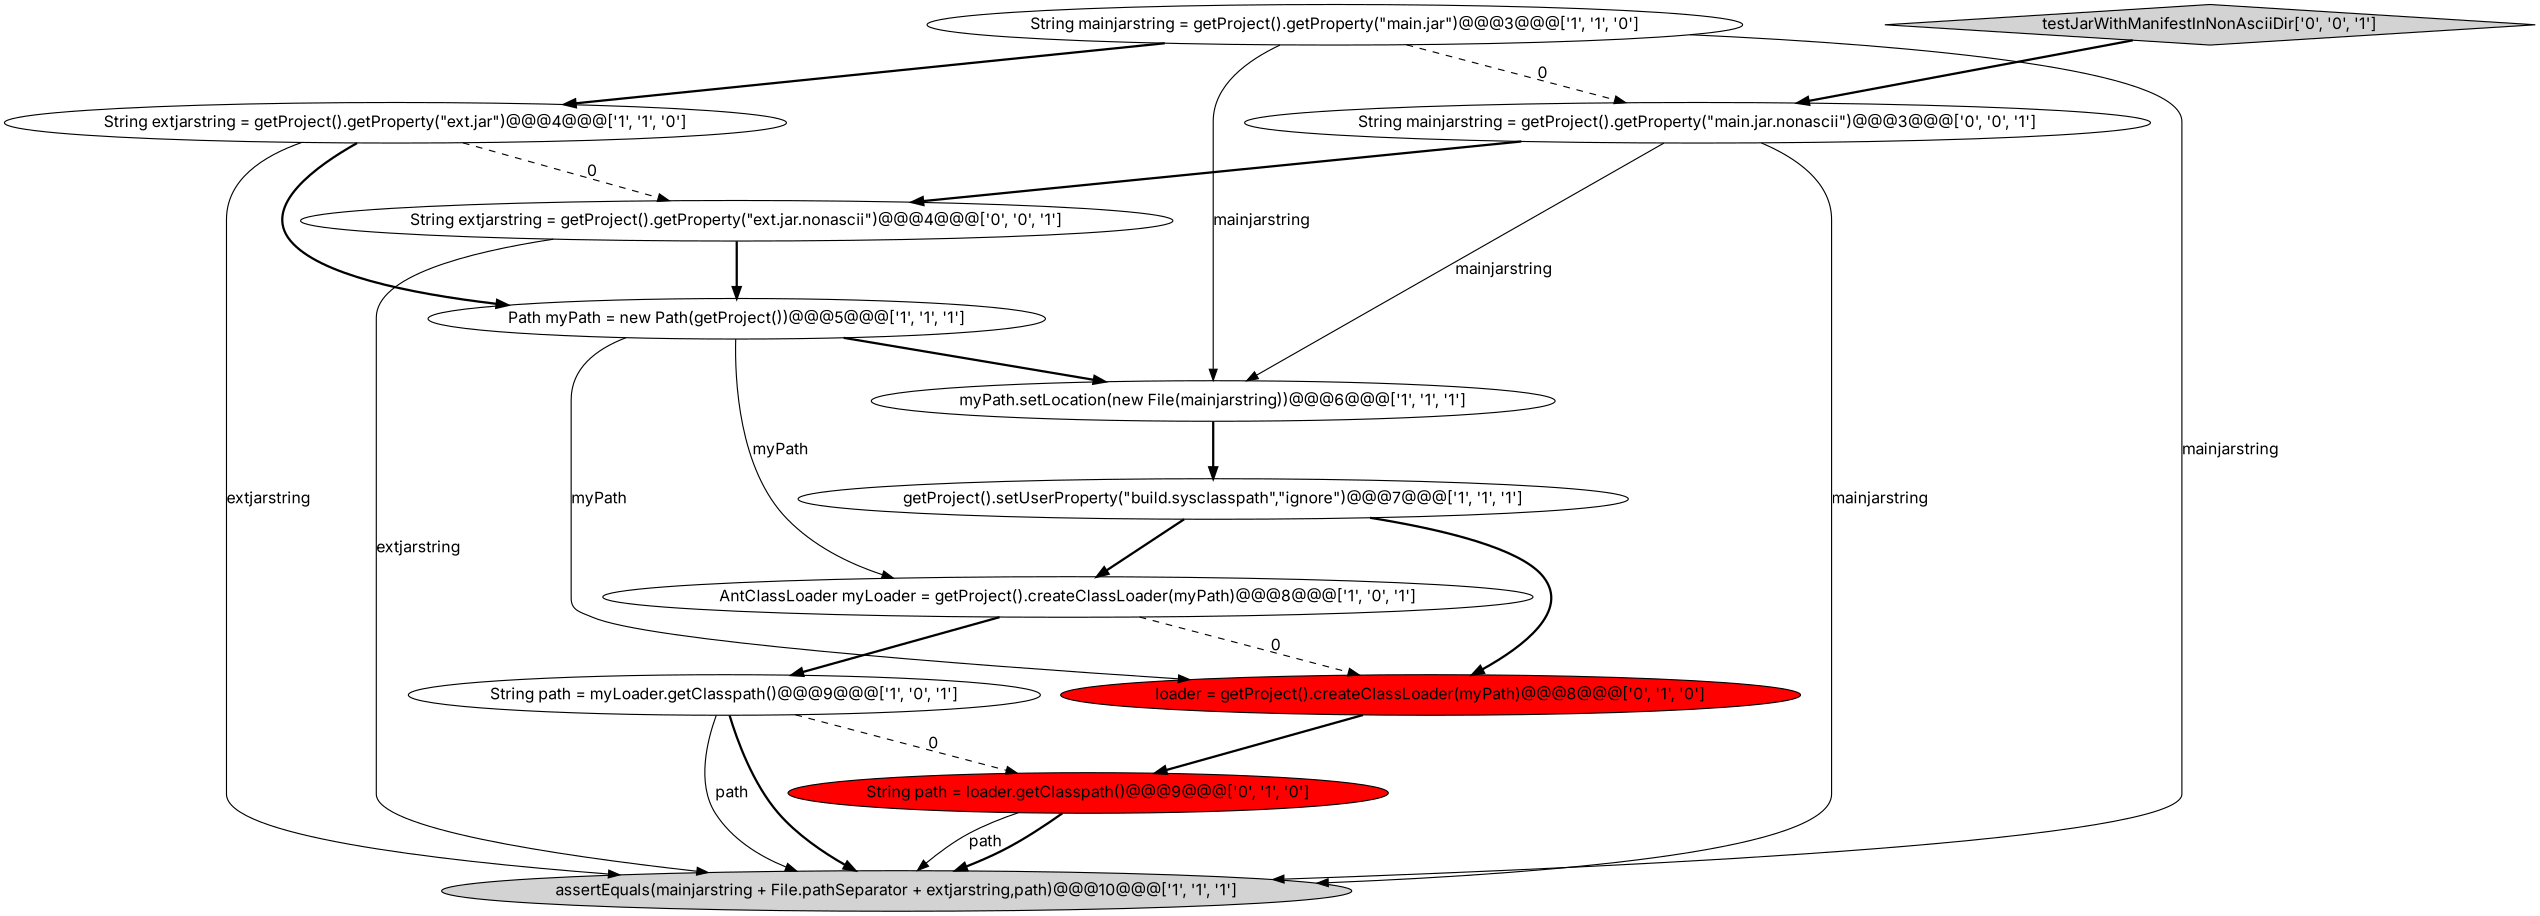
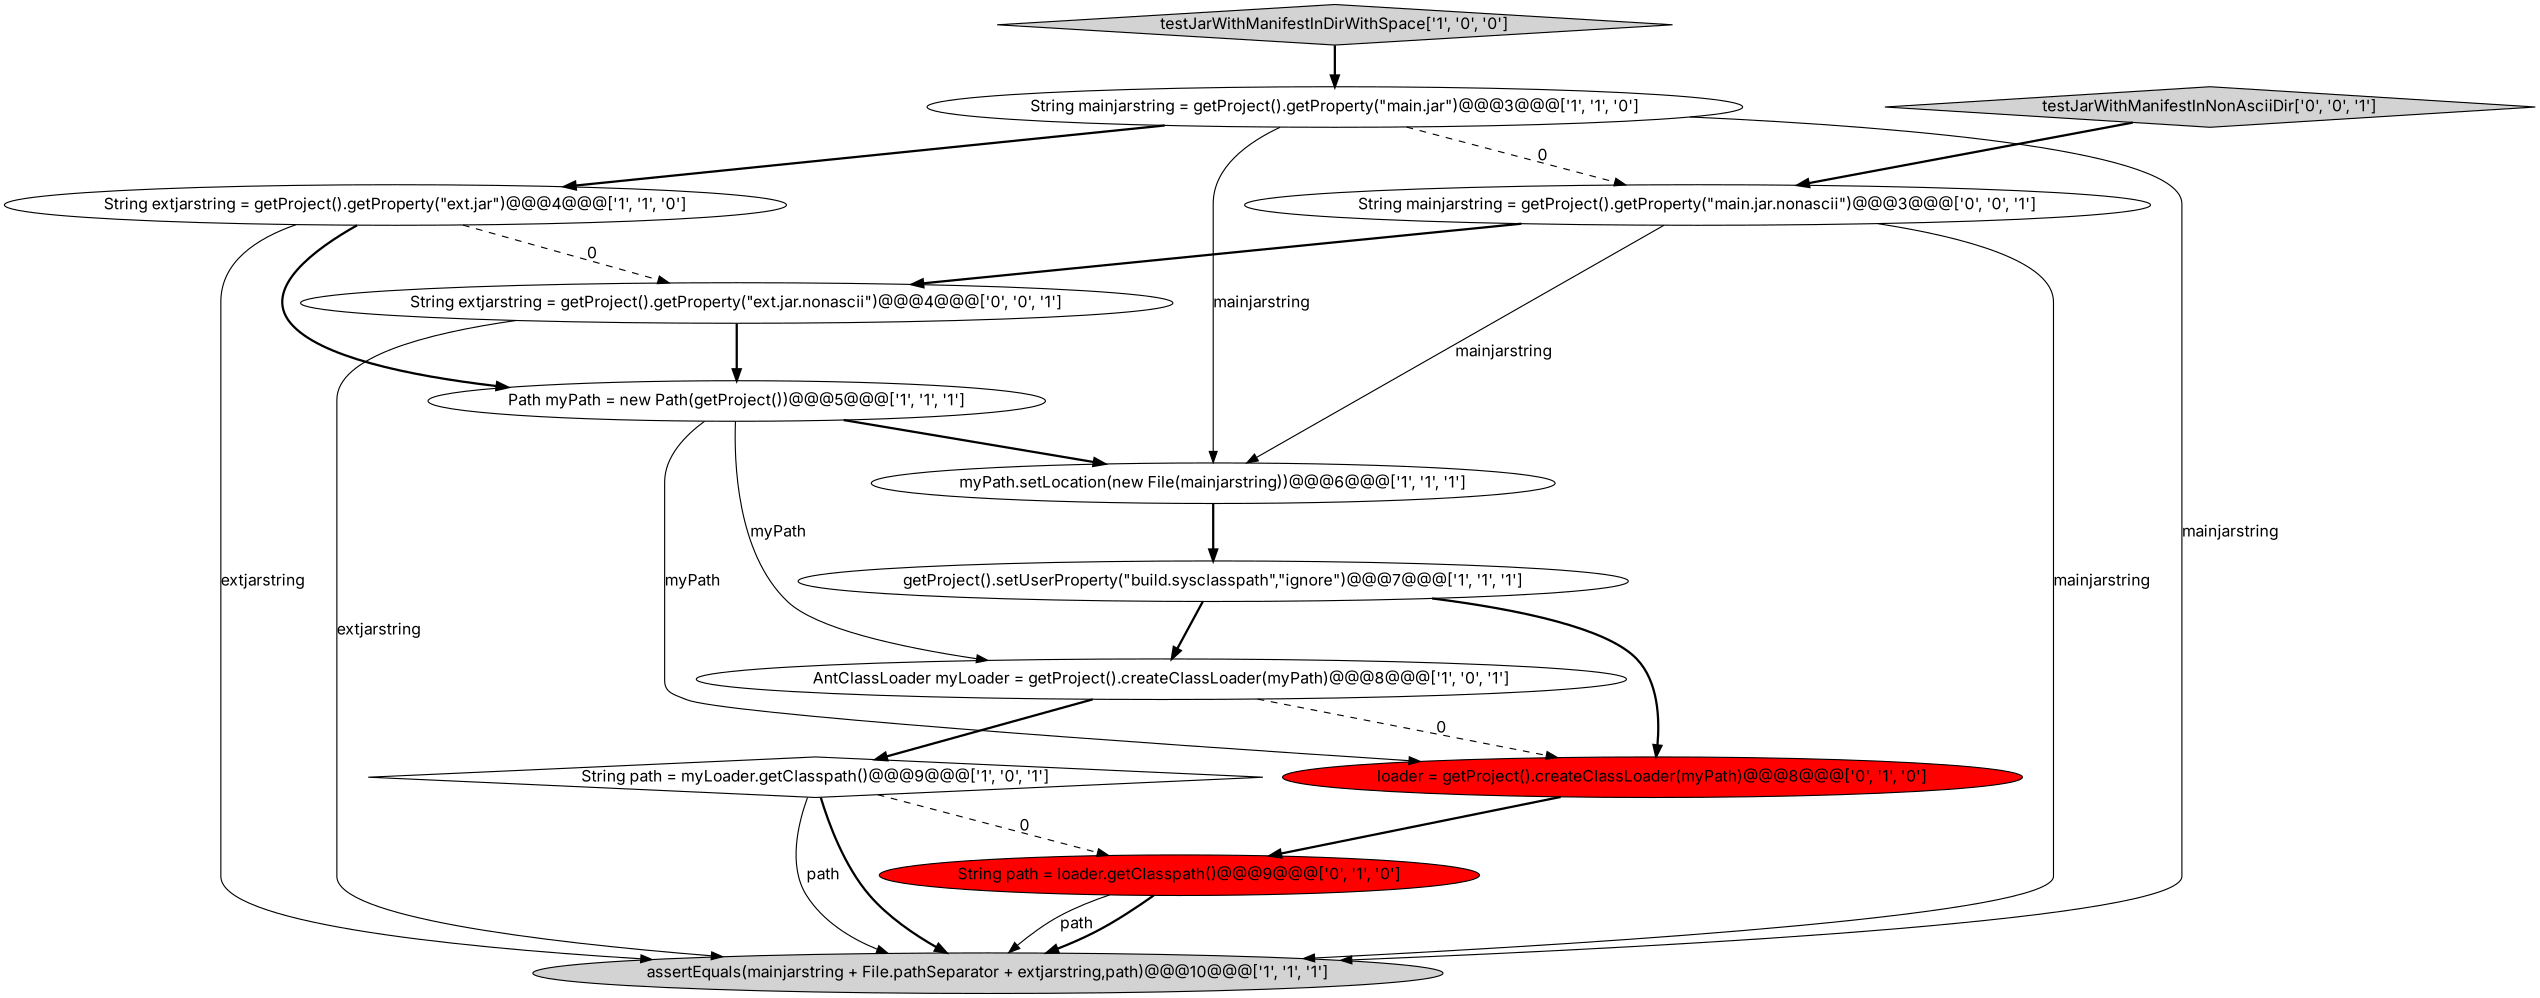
none -> (1335, 25)
(724, 695) -> (816, 777)
